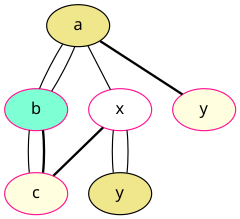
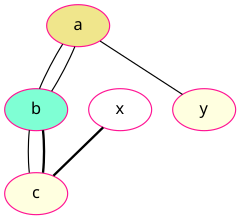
(78, 26) -> (78, 26)
(99, 68) -> none
(141, 68) -> (141, 68)
(120, 194) -> none
